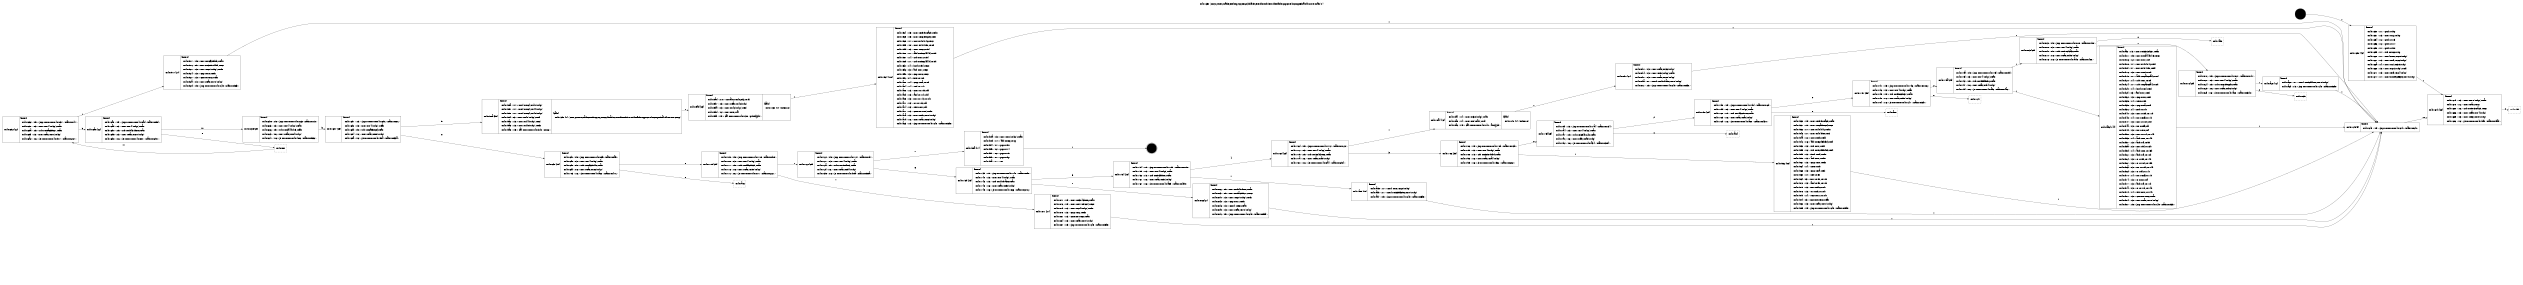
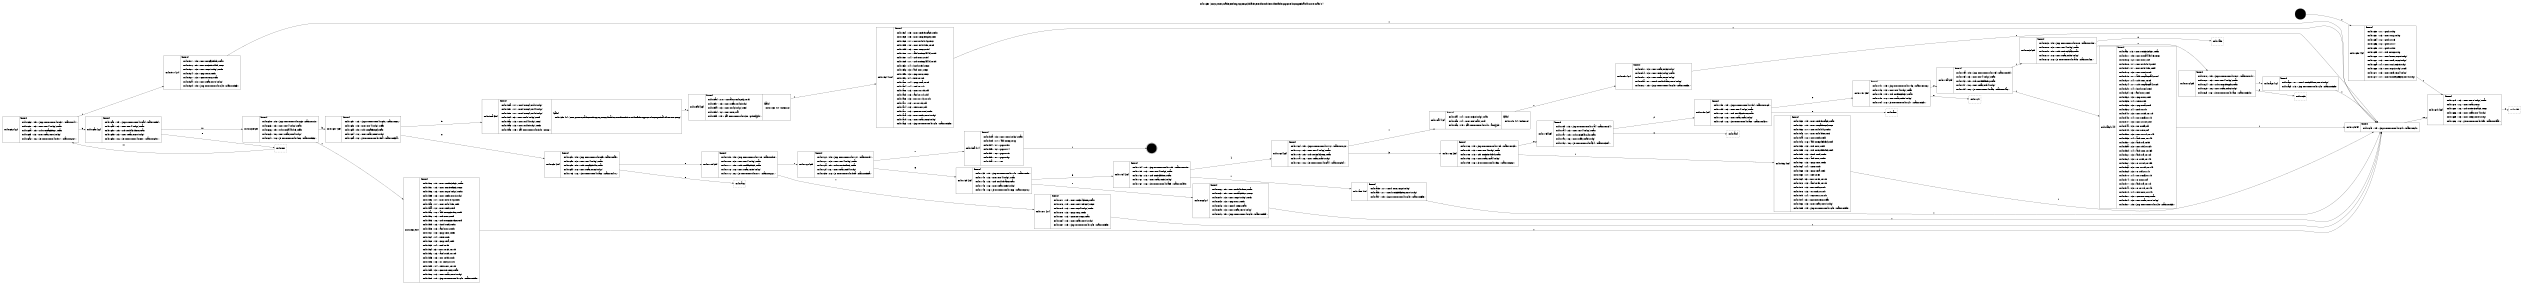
none -> (441, 230)
